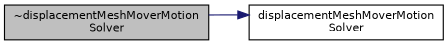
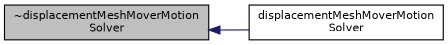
(223, 15) -> (235, 30)
